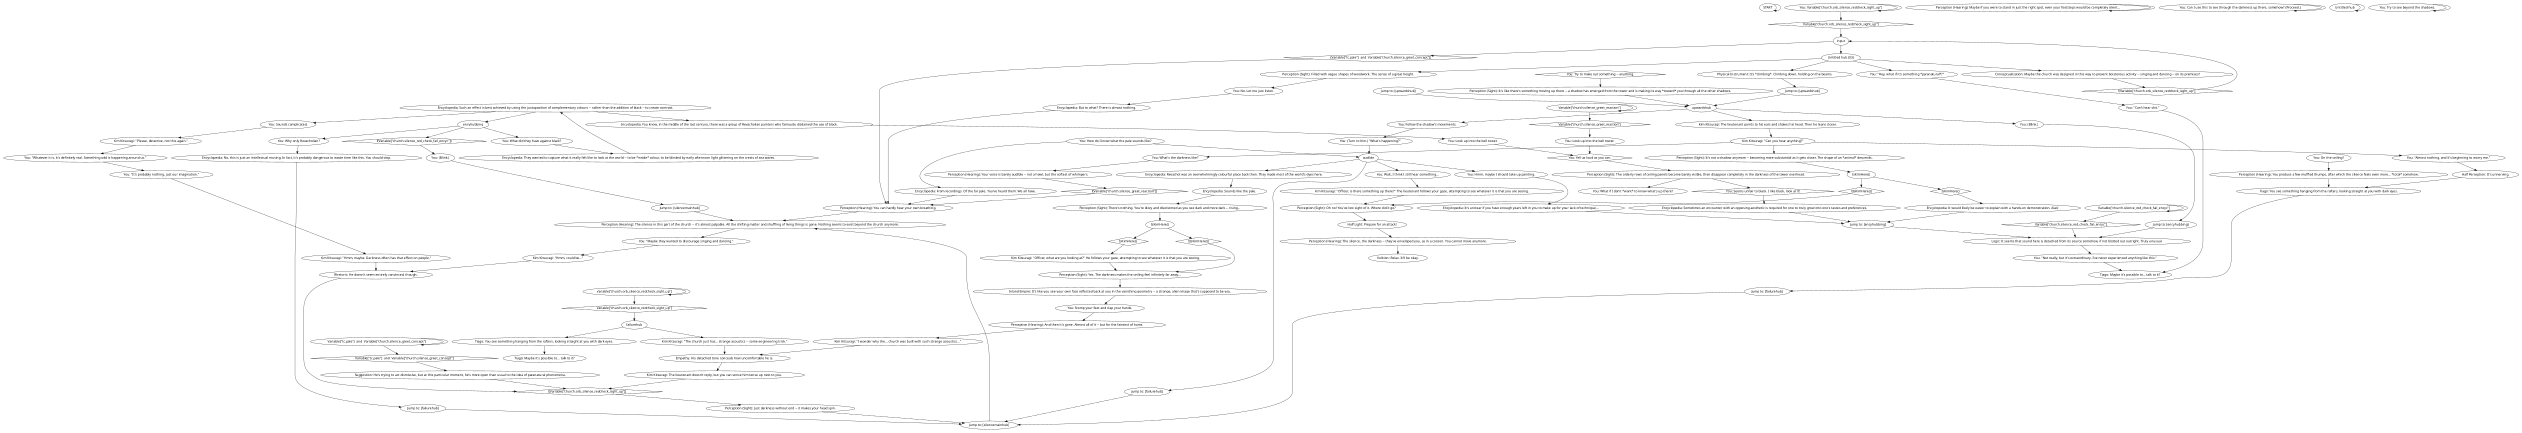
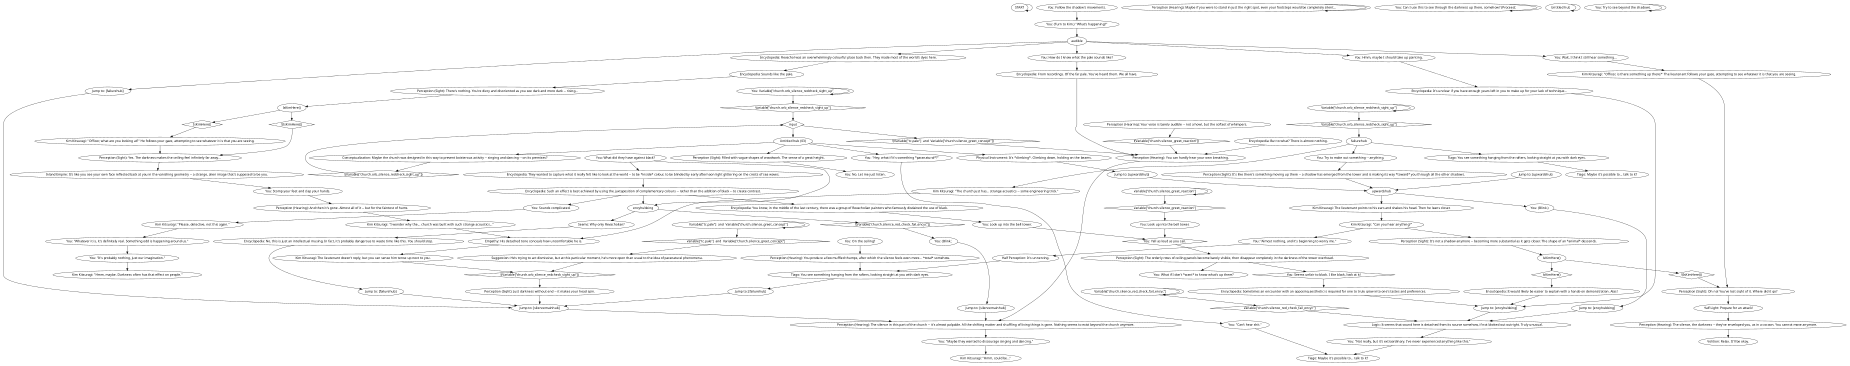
(1841, 41) -> (793, 125)
(1600, 74) -> (1351, 158)
(1180, 99) -> none
(1576, 116) -> none
(500, 132) -> (829, 178)
(299, 141) -> (601, 225)
none -> (1355, 149)
(1255, 150) -> (1077, 48)
(1175, 158) -> none
(376, 275) -> none
